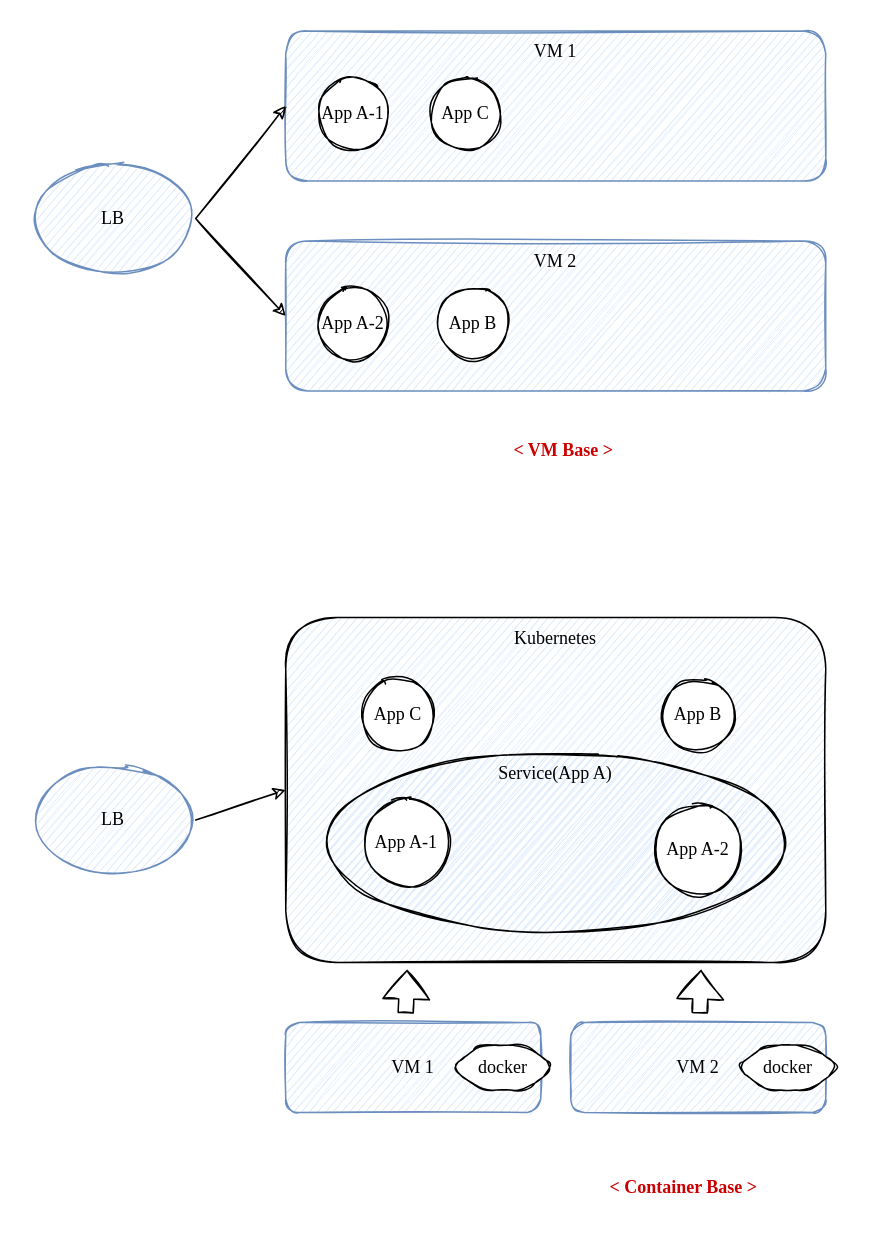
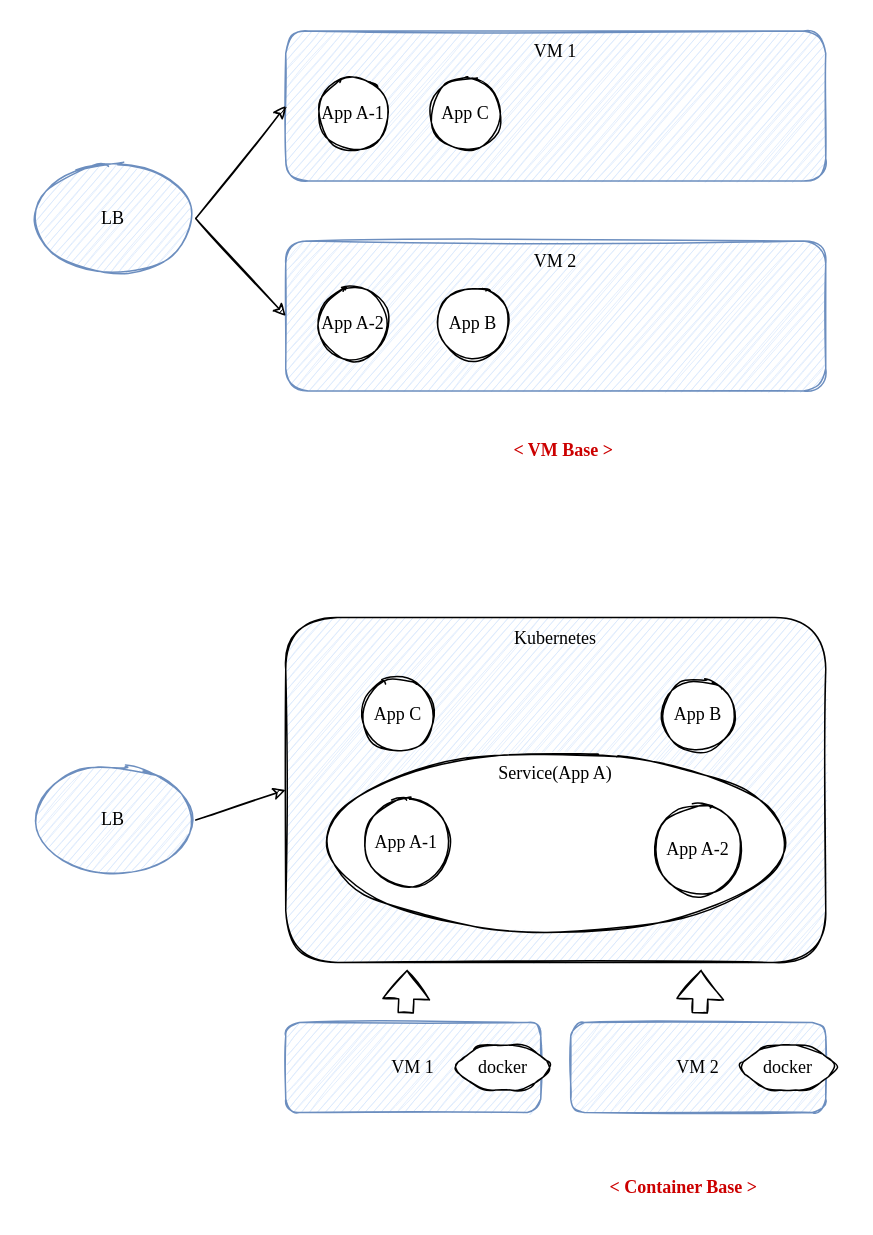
(556, 842) -> (556, 842)
